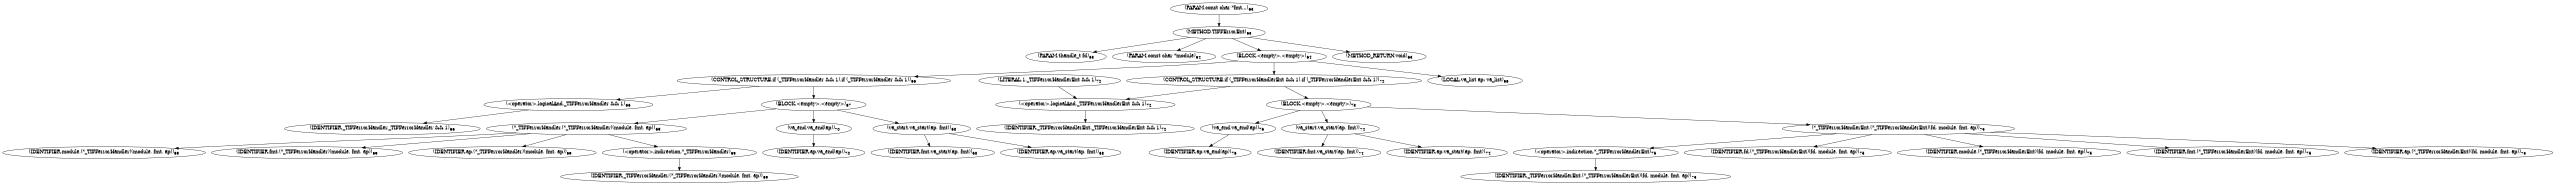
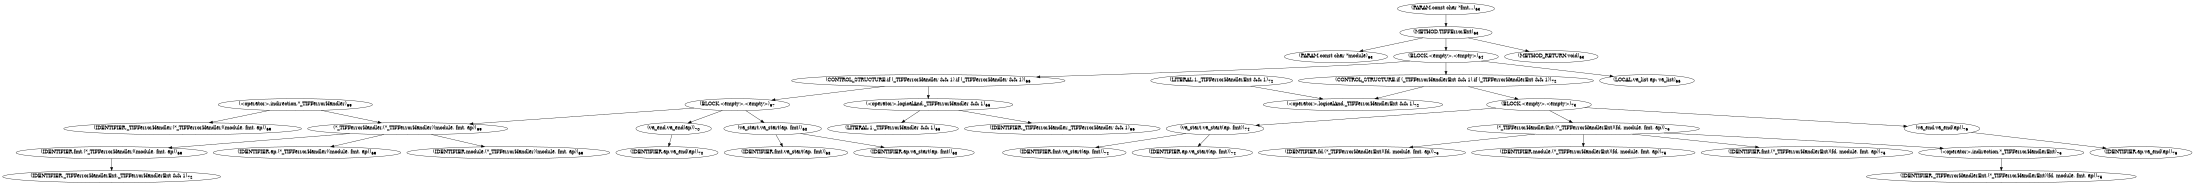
(1198, 56) -> (1370, 56)
(1066, 57) -> none
(1085, 115) -> (112, 163)
none -> (893, 129)
(631, 140) -> (350, 116)
(2449, 153) -> none
